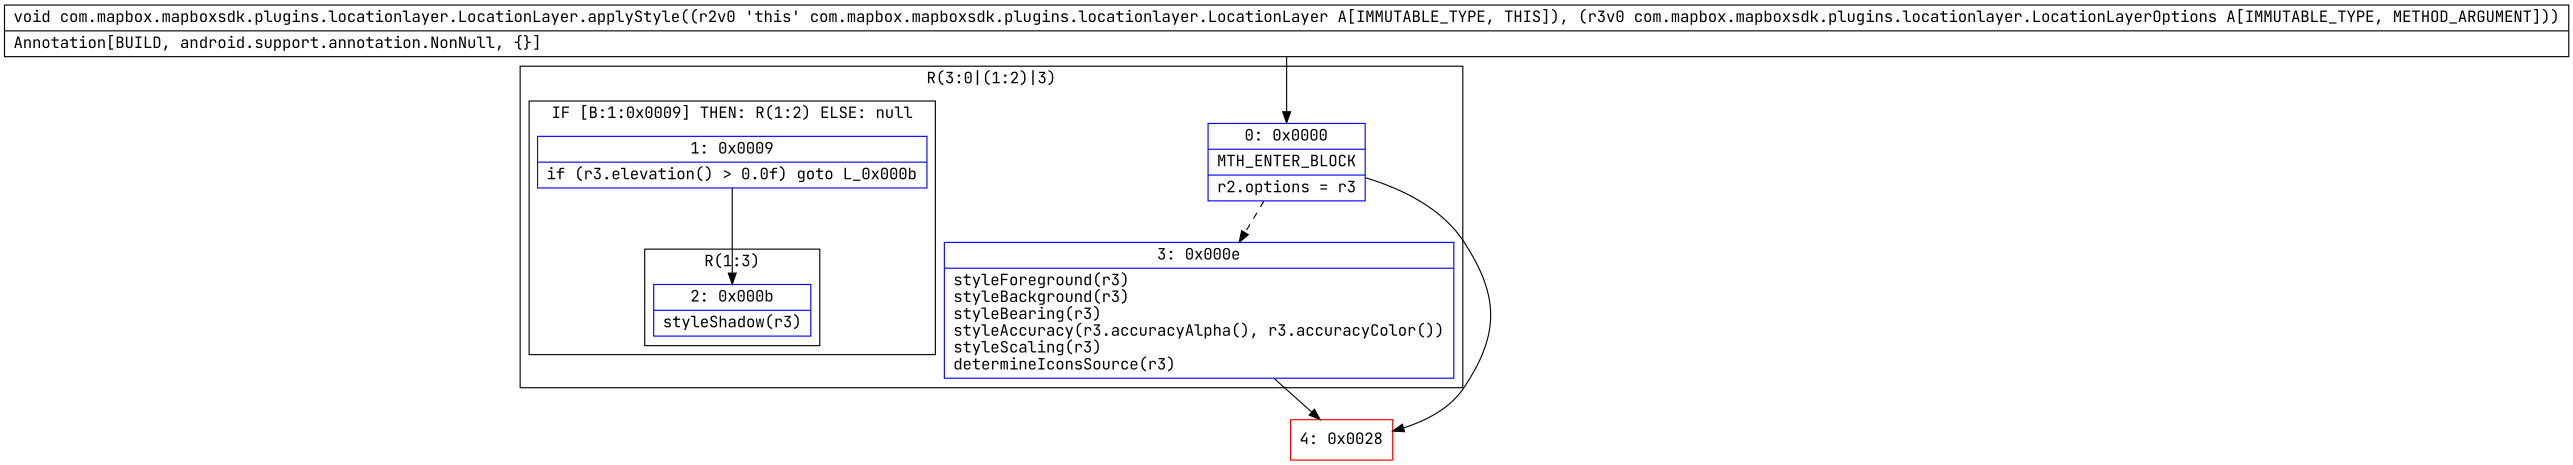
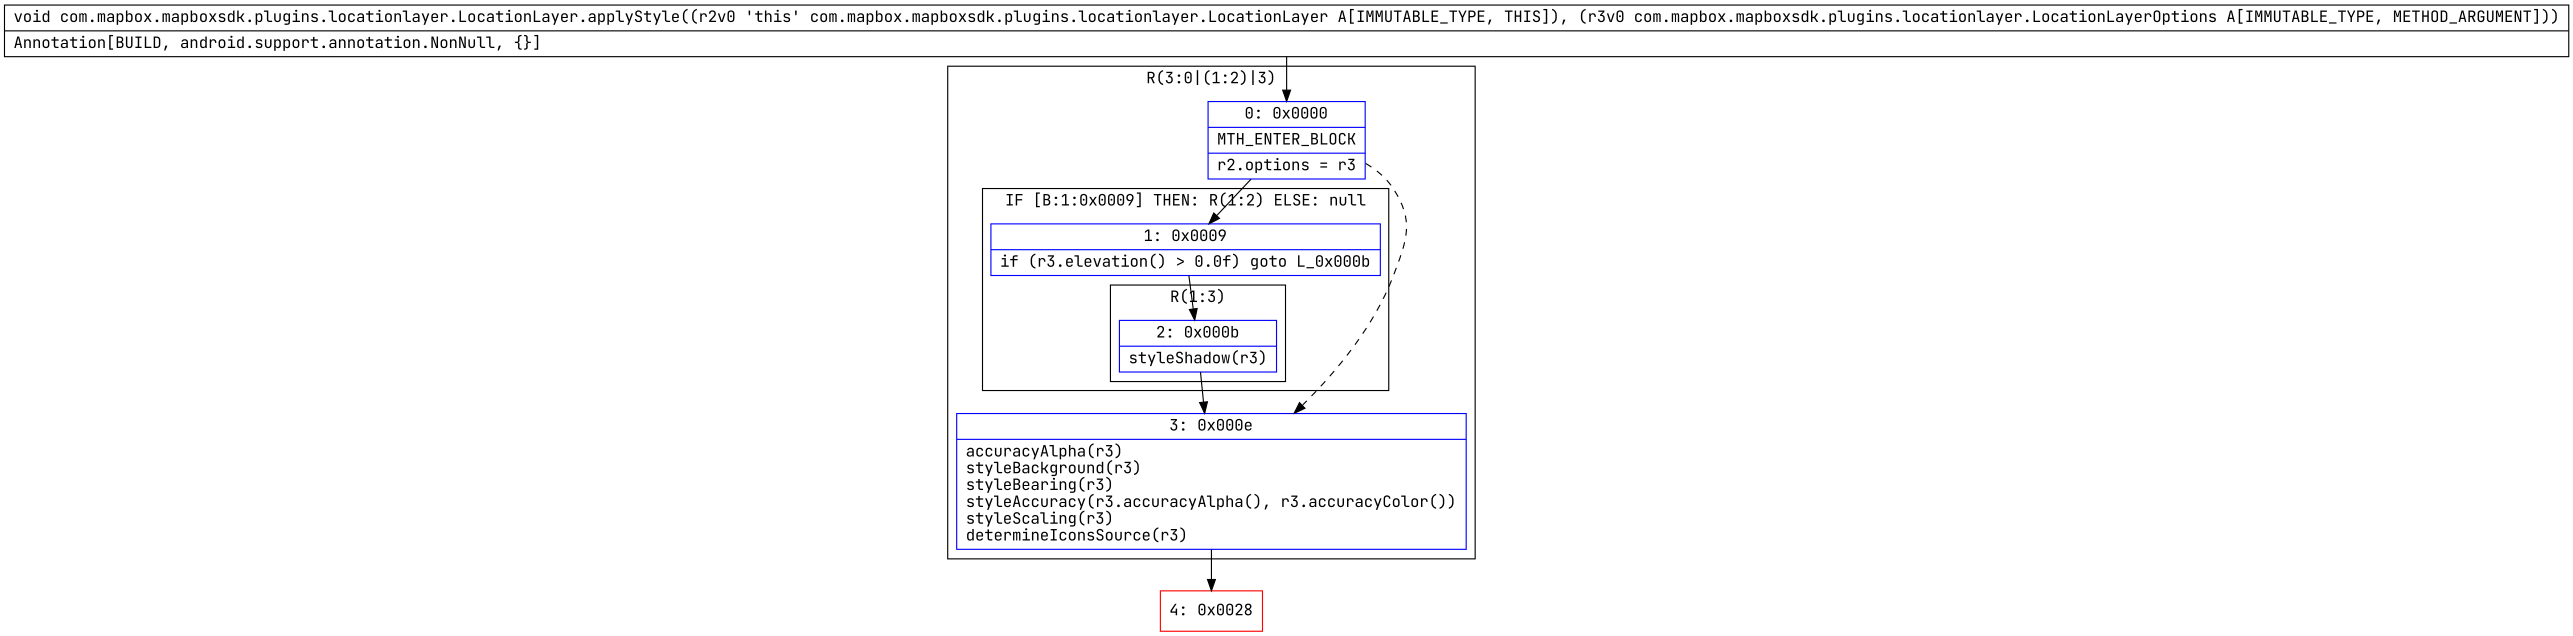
(1041, 281) -> (1045, 452)
(1487, 292) -> (1234, 197)
none -> (1202, 387)
